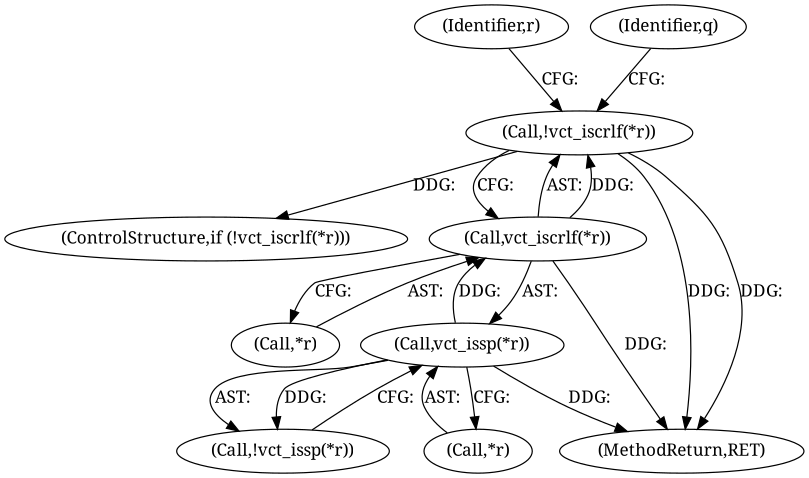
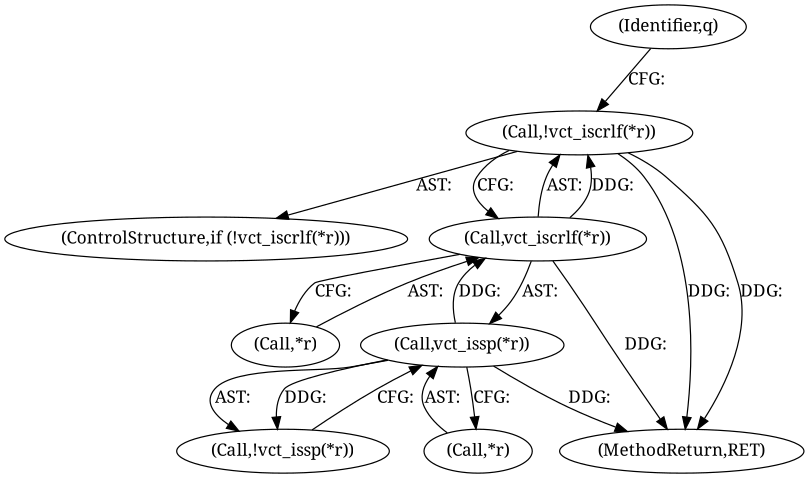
(492, 27) -> none
(437, 186) -> (437, 186)
